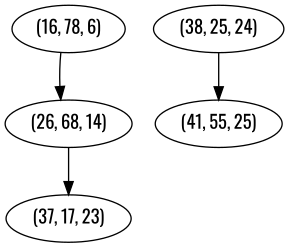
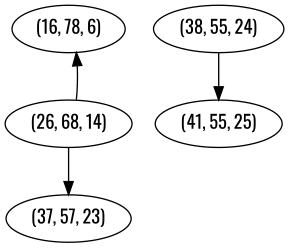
(219, 29) -> (219, 29)
(60, 69) -> (77, 83)
(69, 219) -> (69, 219)
